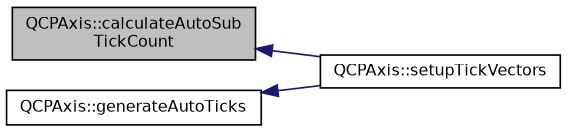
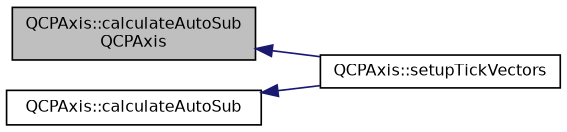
(134, 34) -> (134, 34)
(134, 108) -> (134, 108)
